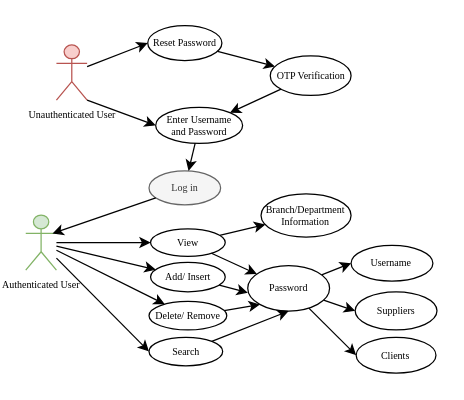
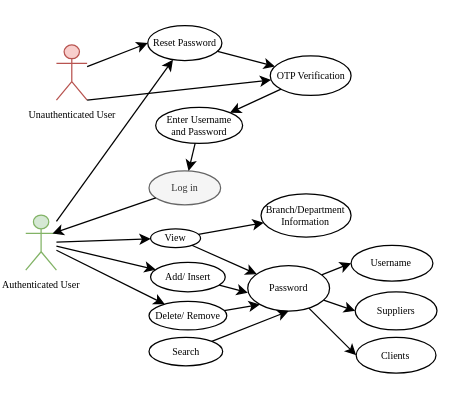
(118, 112) -> (176, 90)
(188, 243) -> (175, 238)
(99, 302) -> (112, 144)
